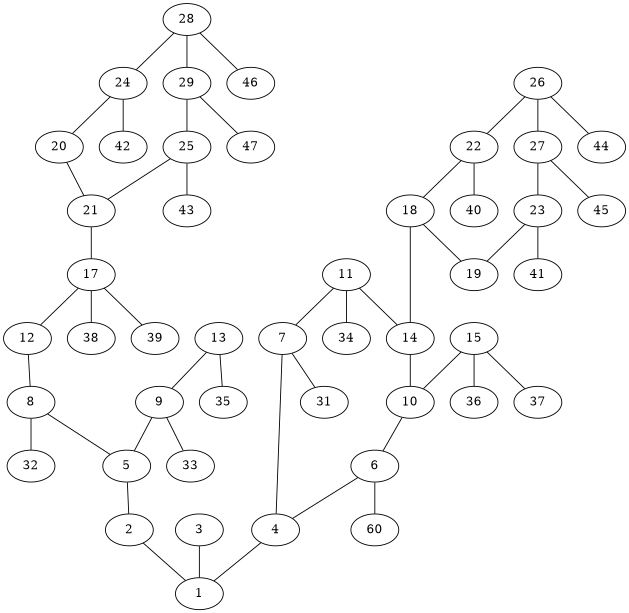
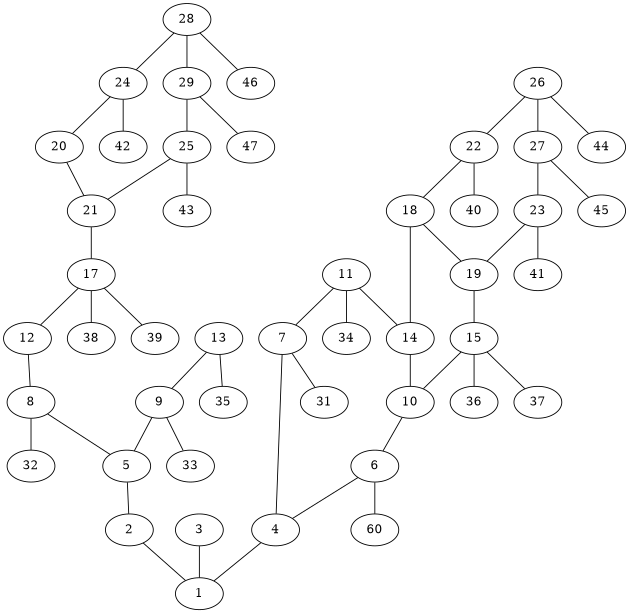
none -> (474, 307)
